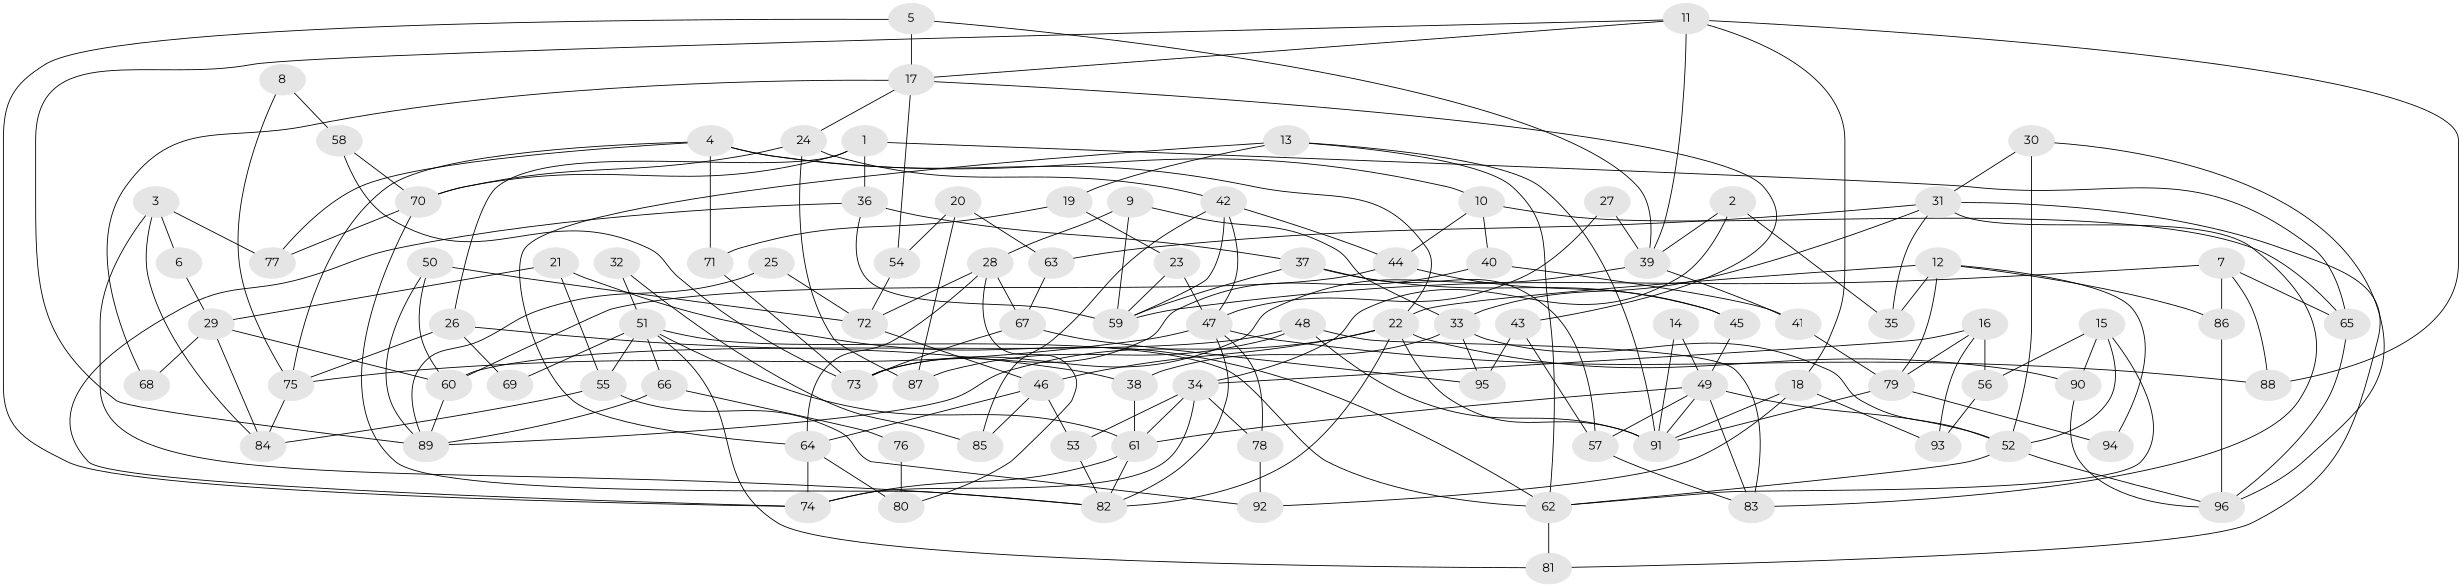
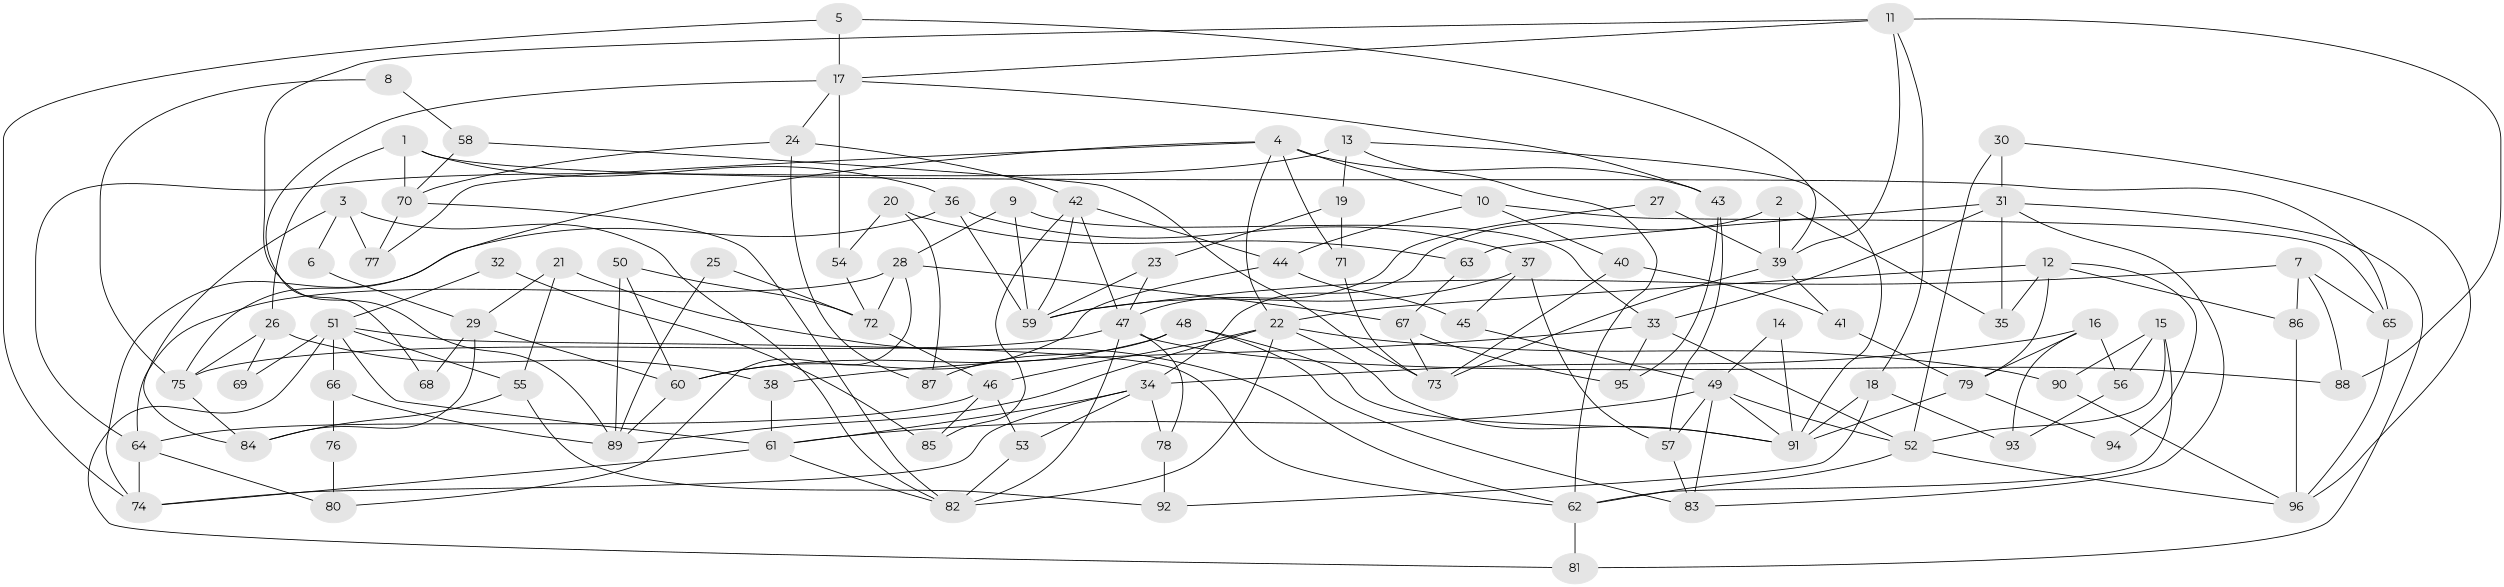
none -> (1499, 169)
